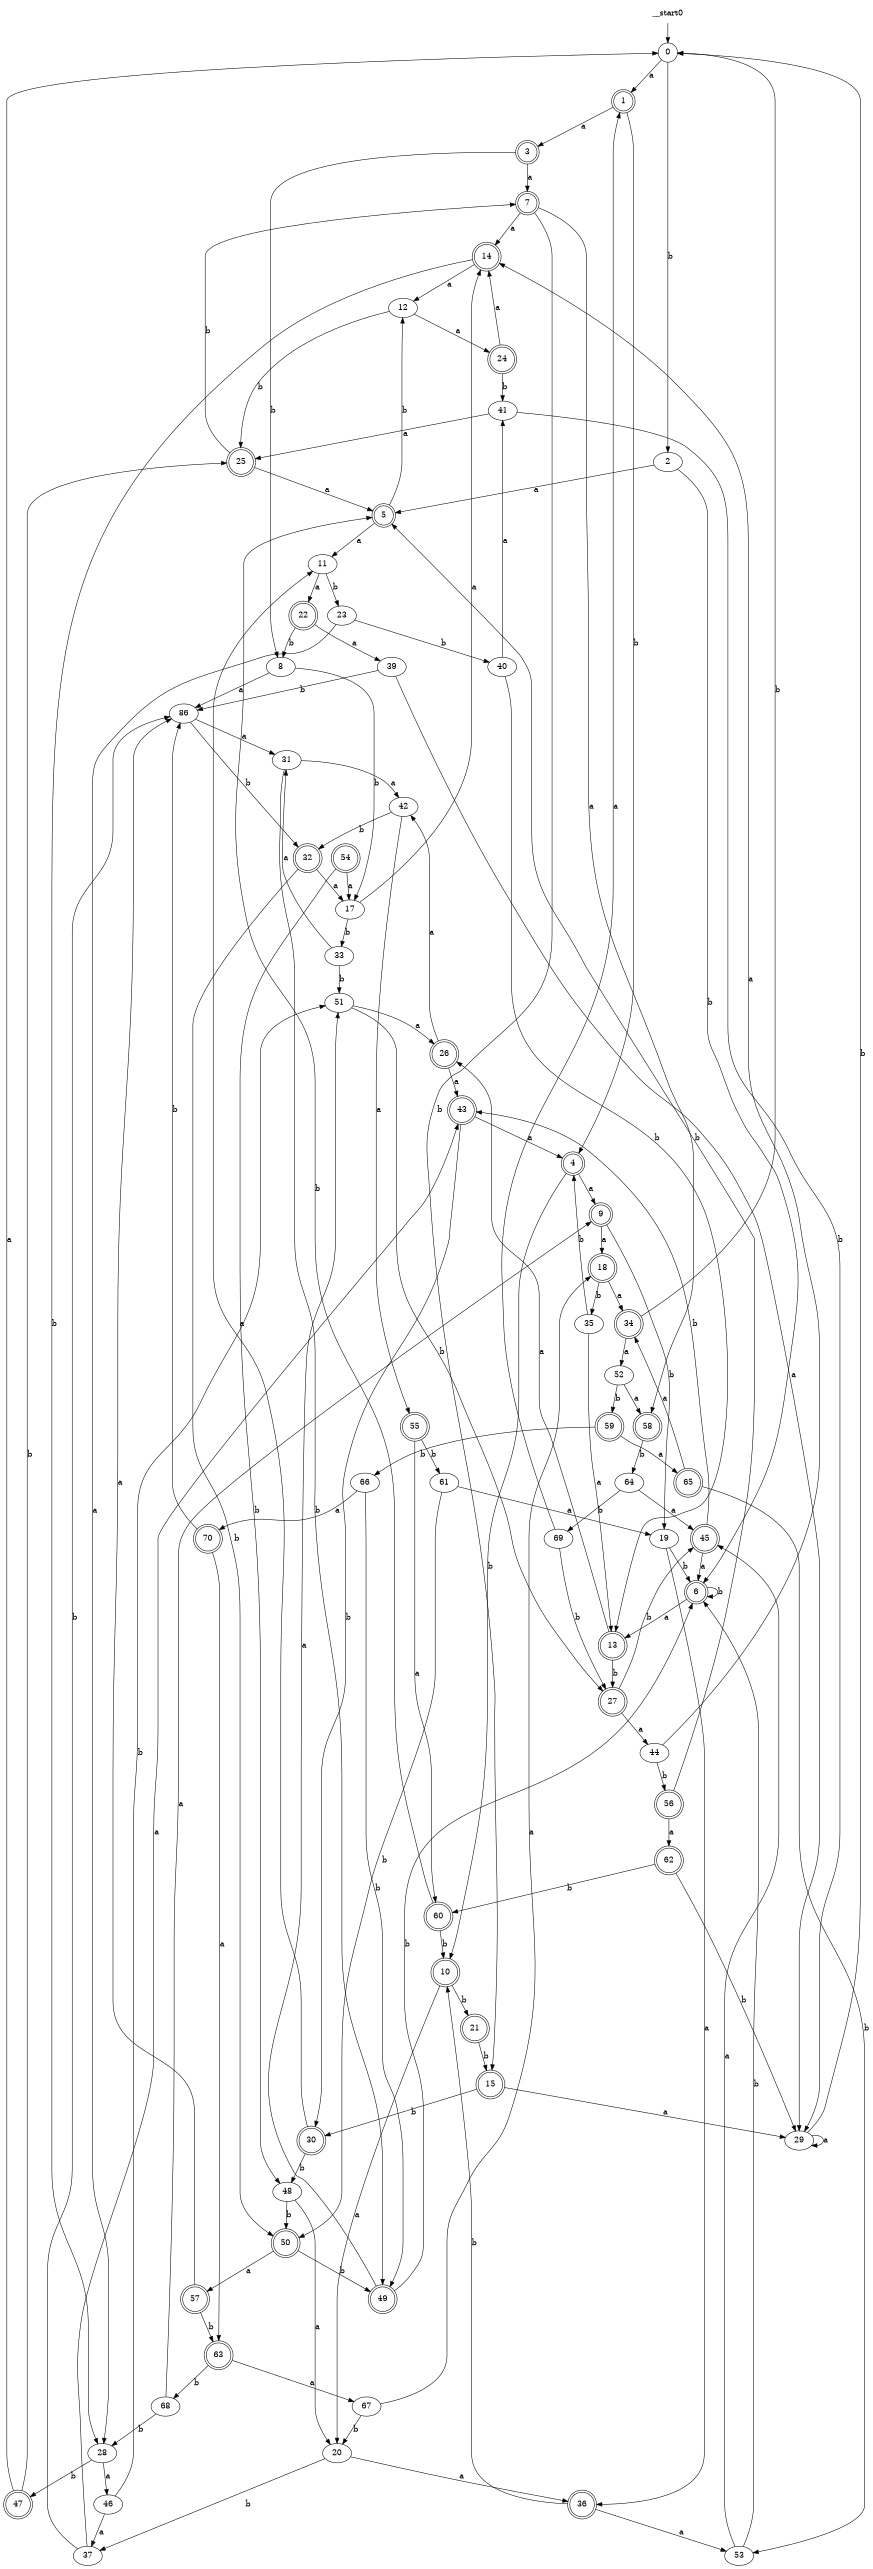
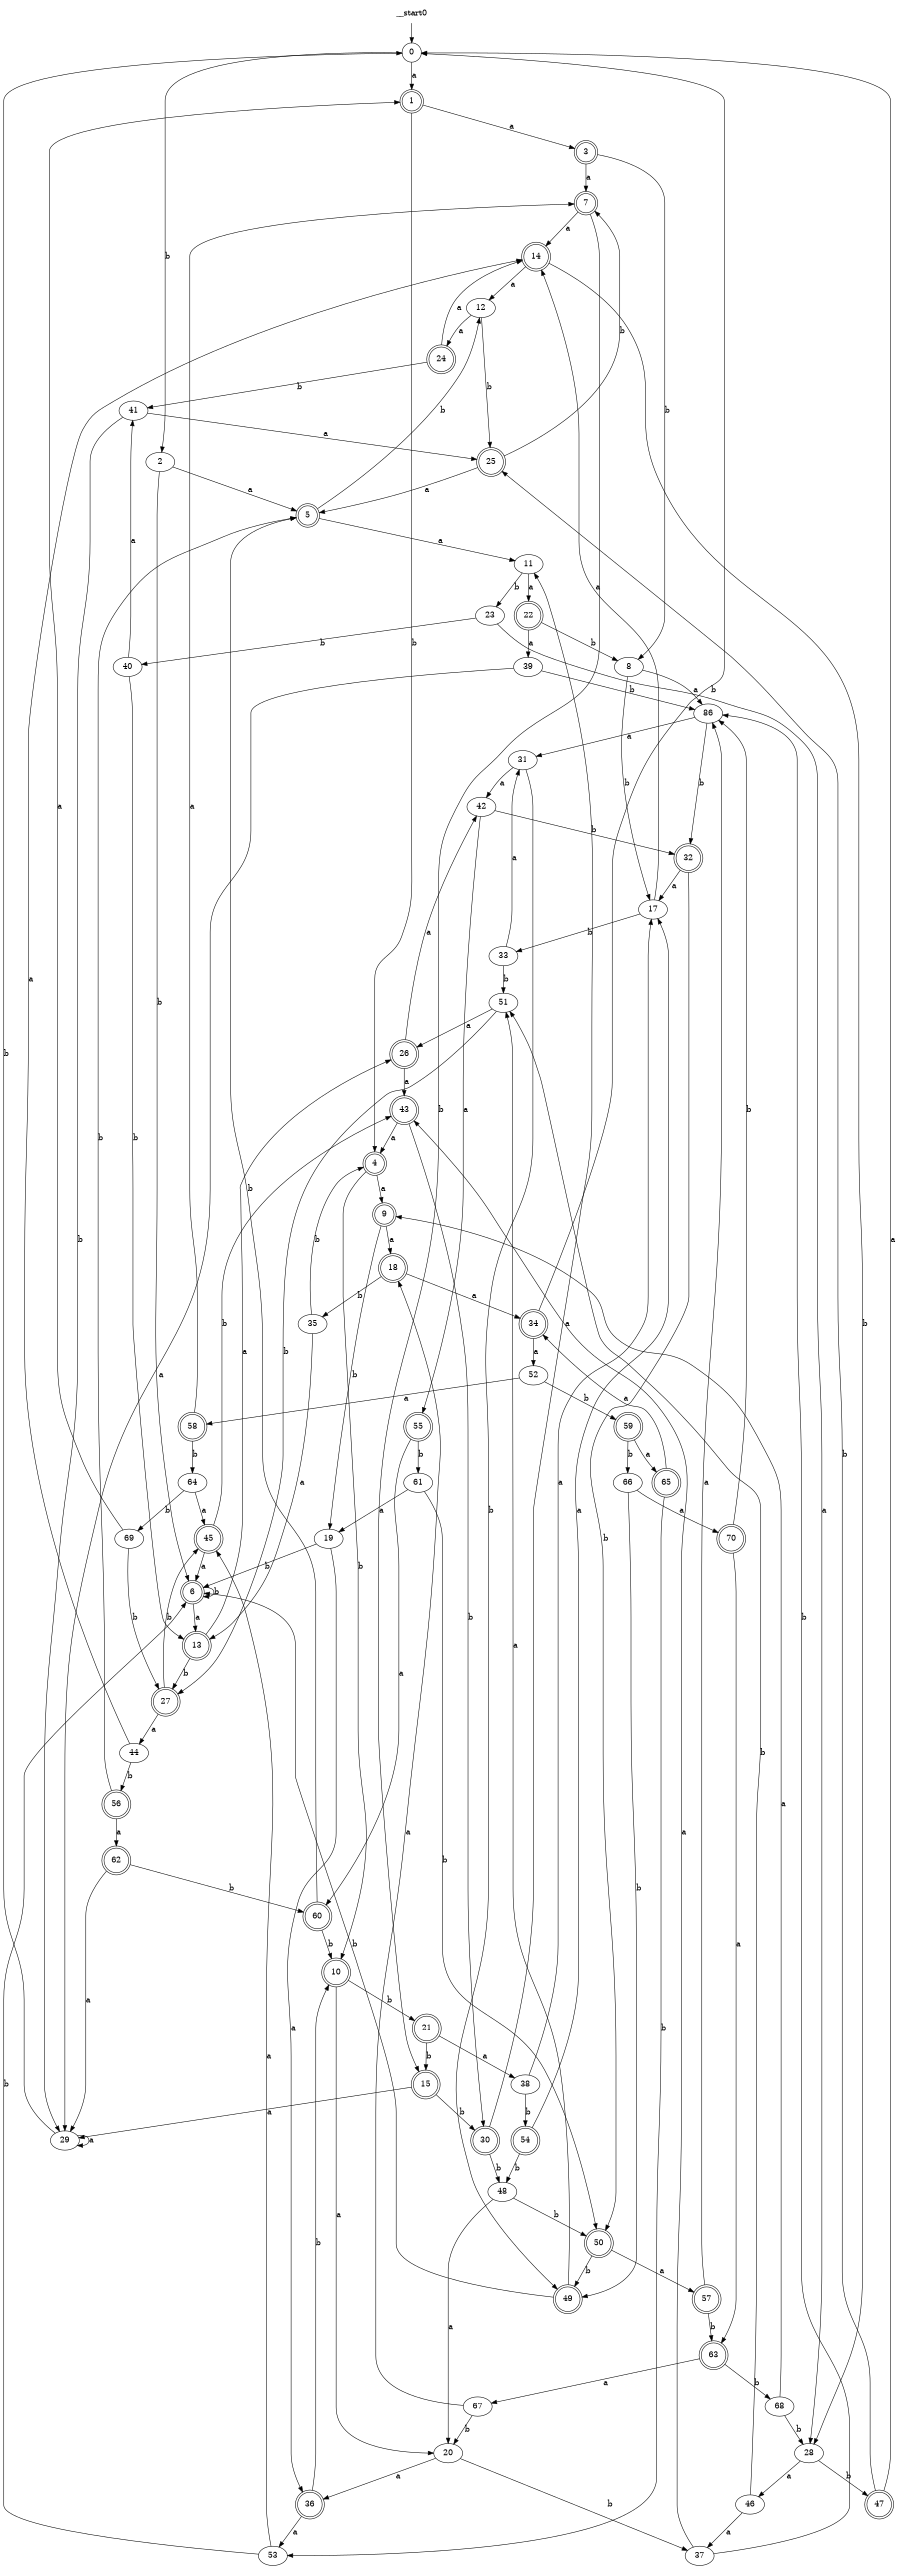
(589, 808) -> (190, 641)
(744, 2000) -> (88, 2000)
none -> (525, 2084)
